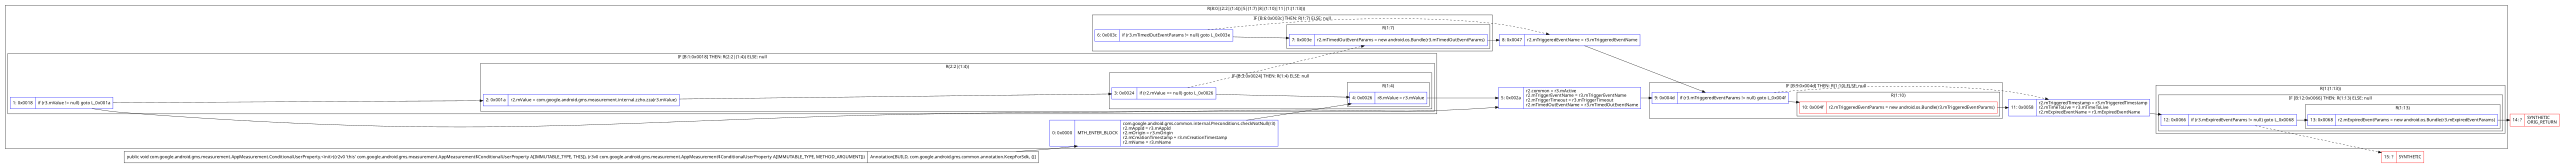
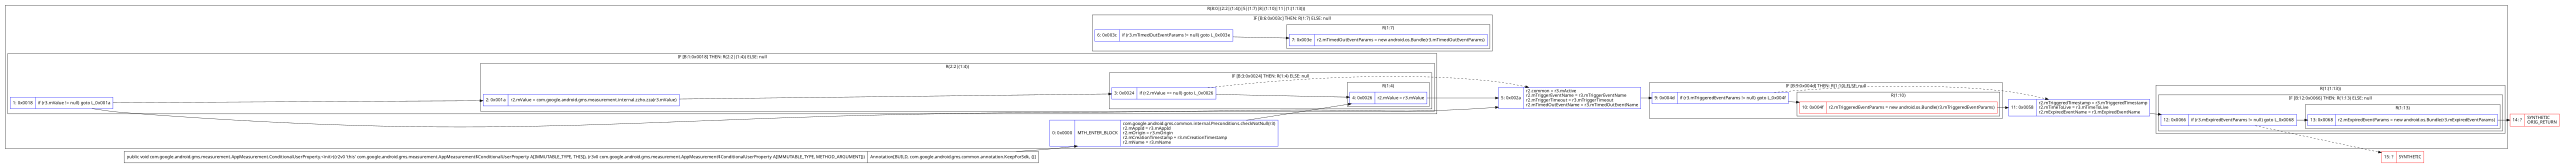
(1570, 40) -> none
(1275, 67) -> (1367, 77)
(1401, 98) -> (1401, 98)
